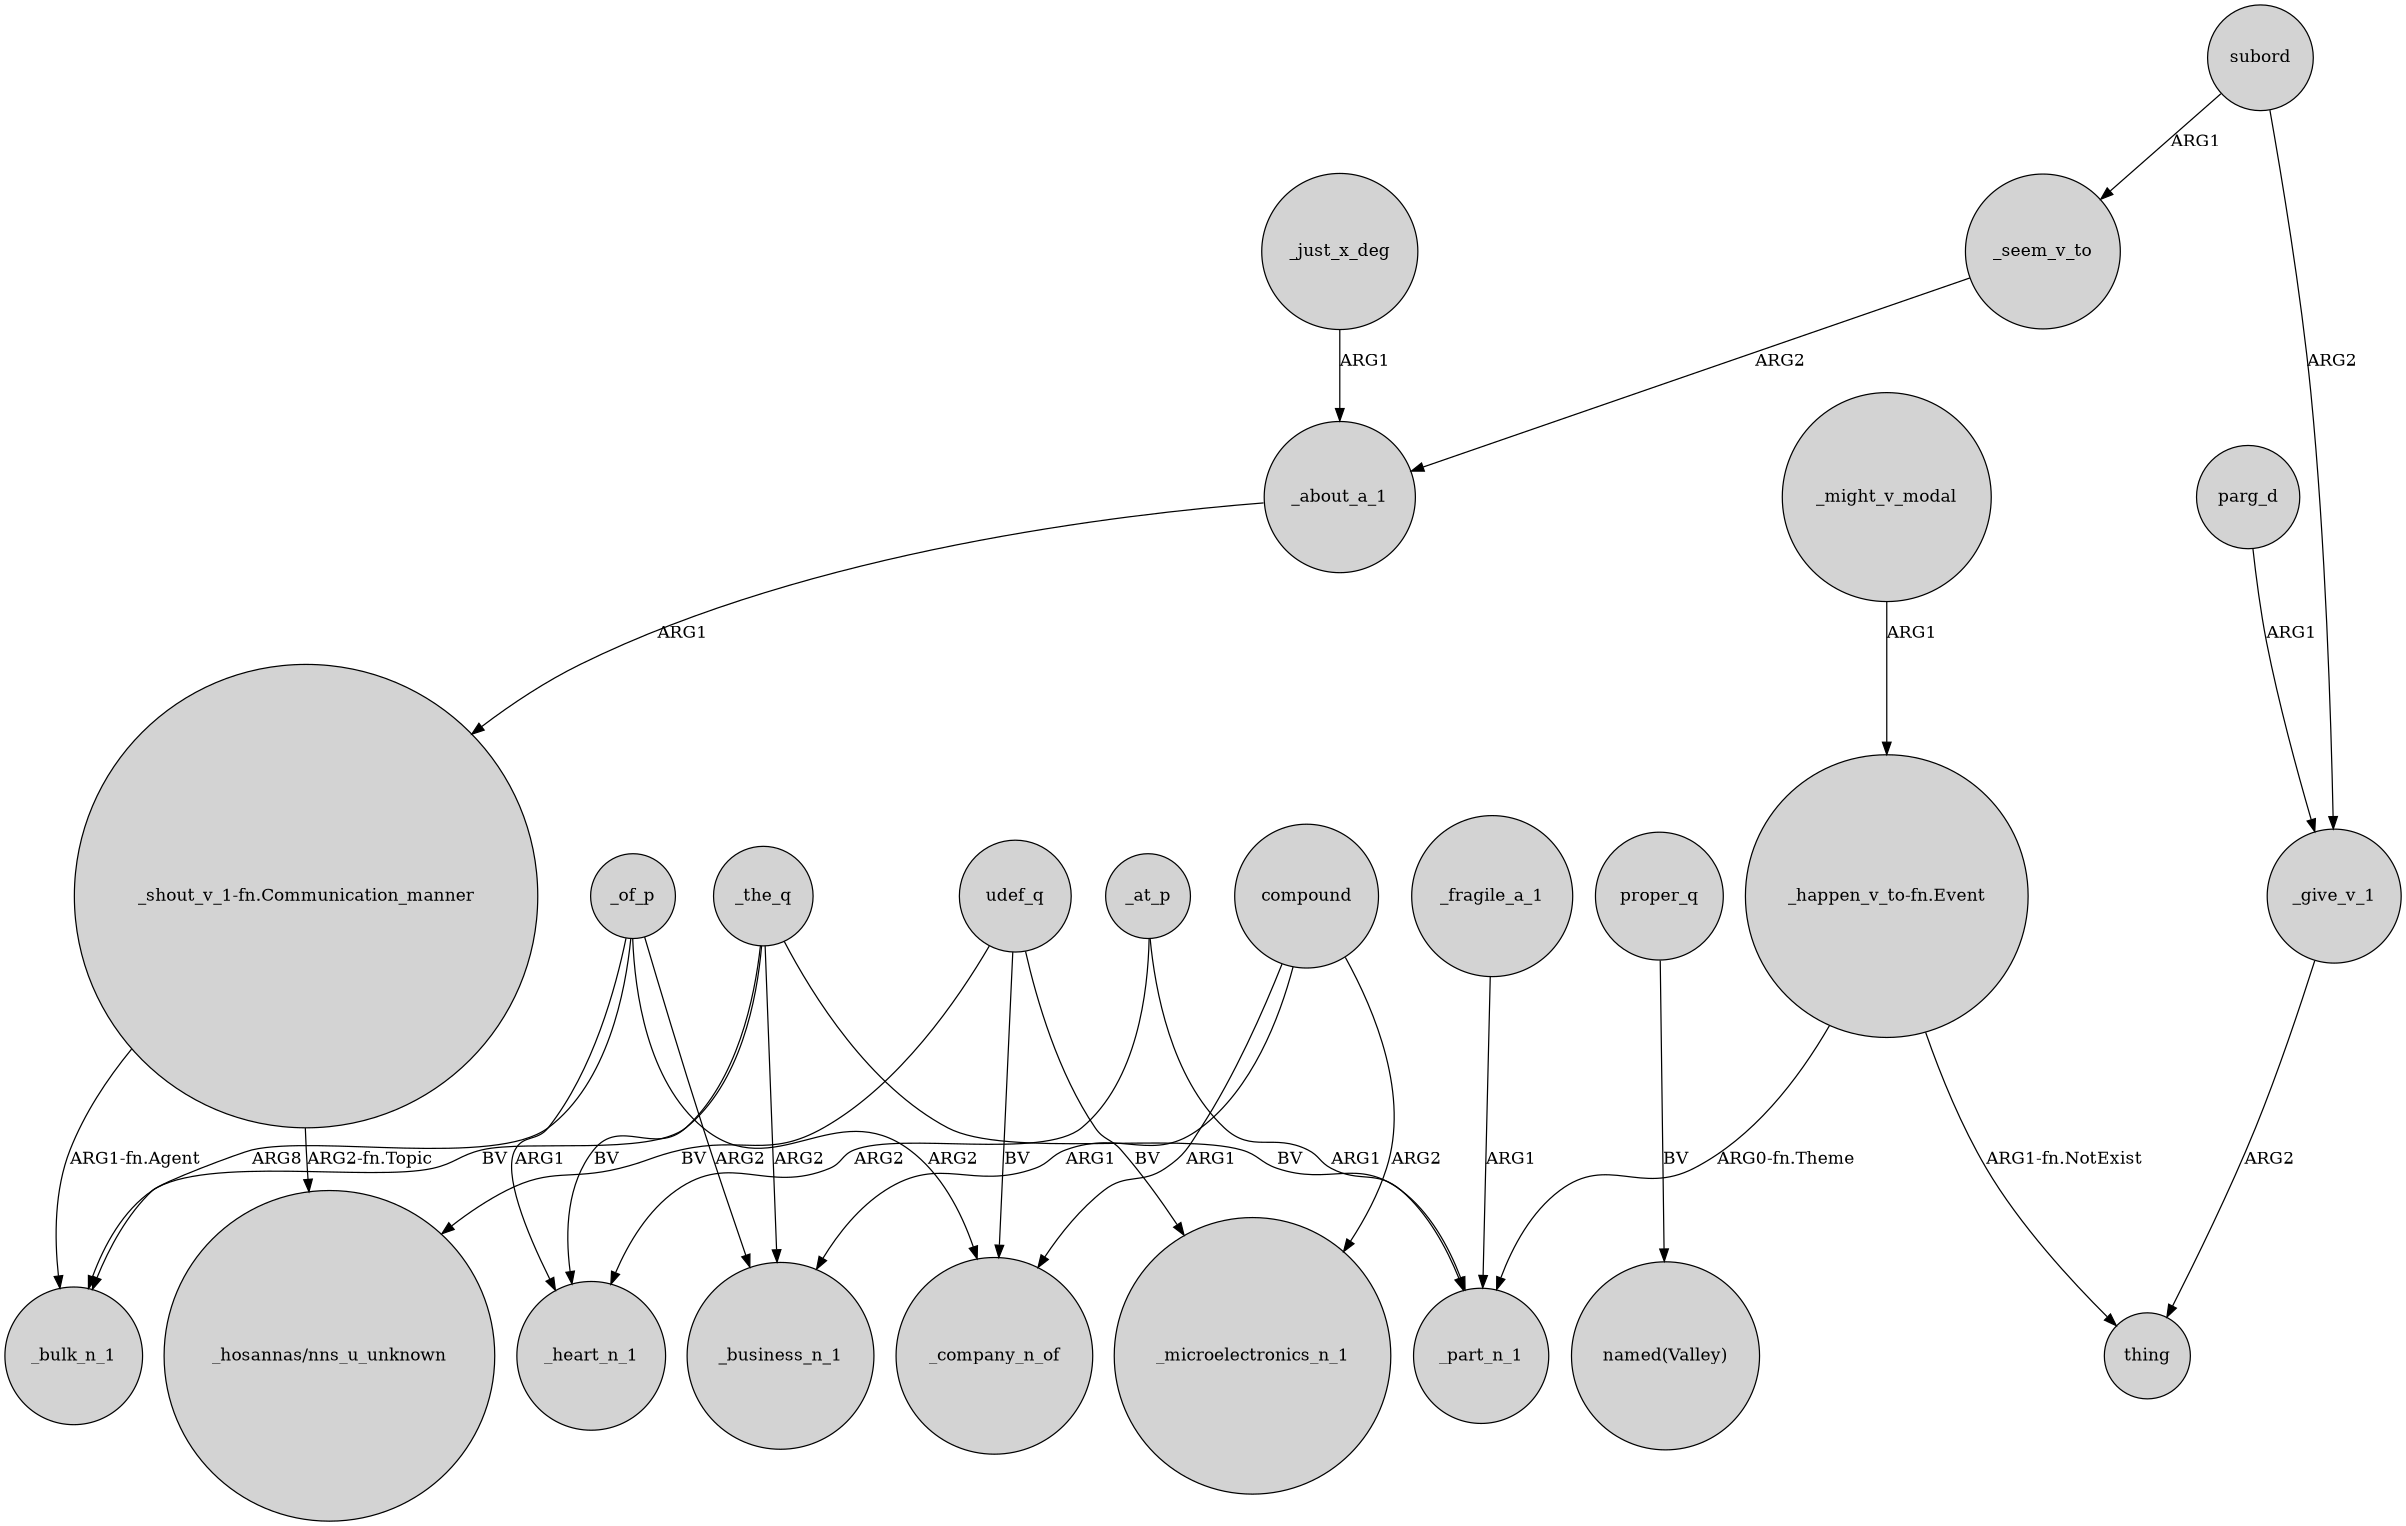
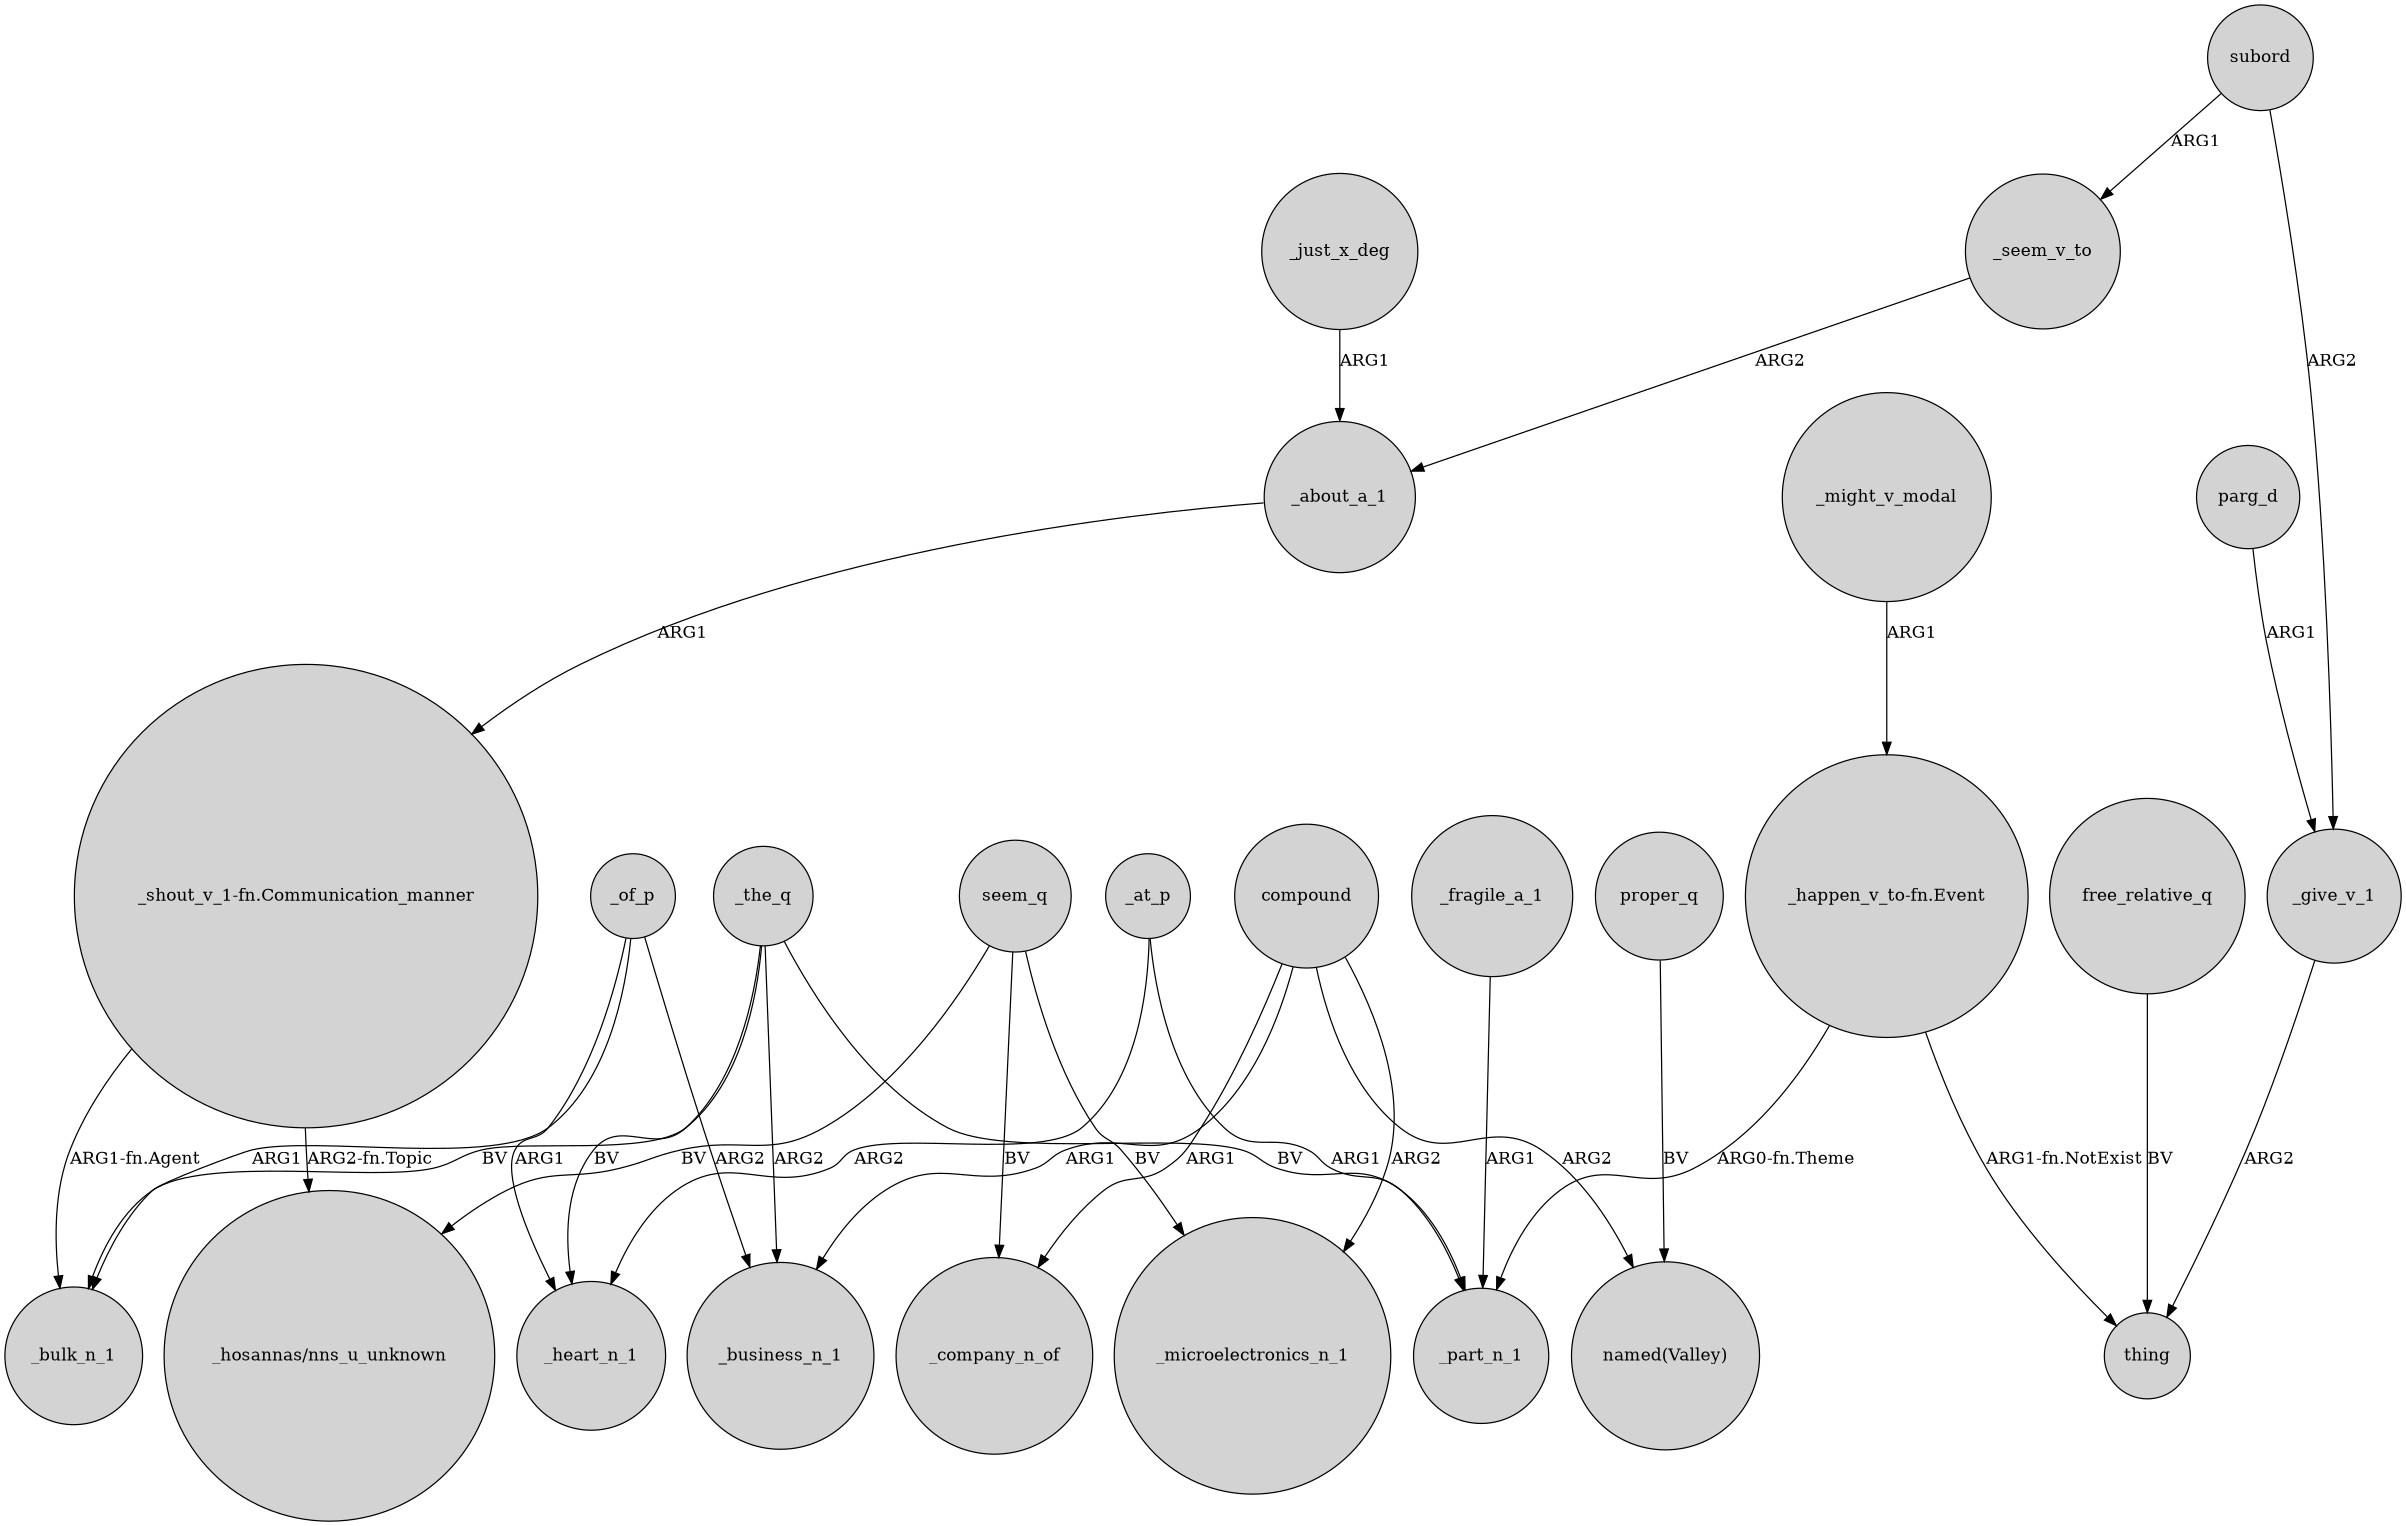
(1015, 896) -> (1015, 896)
none -> (2147, 896)
(828, 1135) -> none
none -> (1447, 1143)
(277, 1159) -> (277, 1159)
